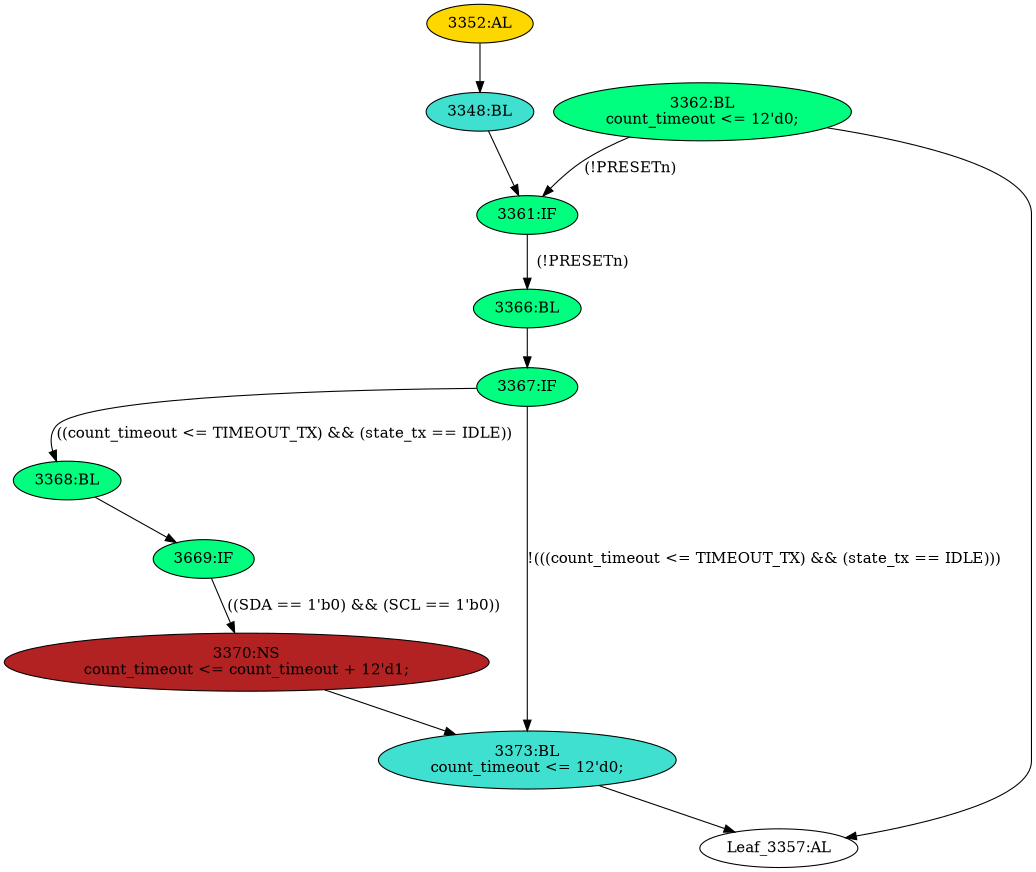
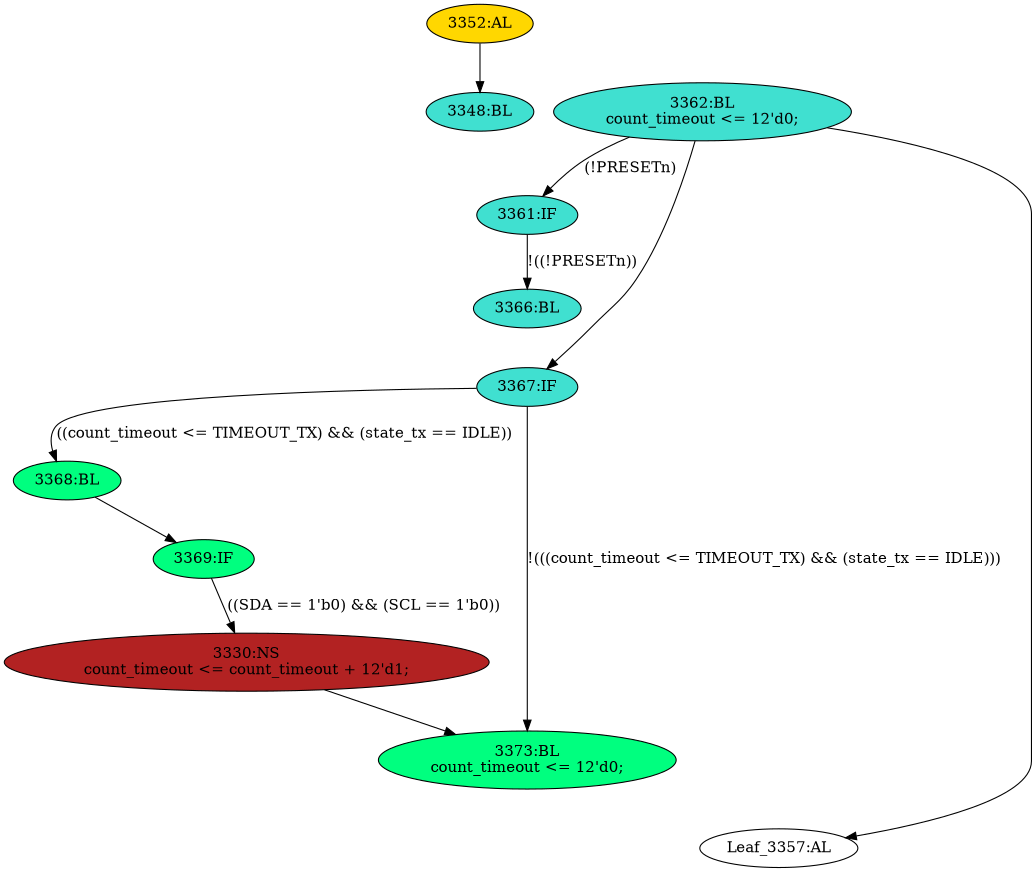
(703, 112) -> (703, 112)
(501, 158) -> none
(527, 215) -> (527, 215)
(583, 262) -> (583, 262)
(527, 309) -> (527, 309)
(527, 342) -> (645, 264)
(527, 387) -> (527, 387)
(204, 559) -> (204, 559)
(247, 662) -> (247, 662)
(527, 760) -> (527, 760)
(662, 807) -> none
